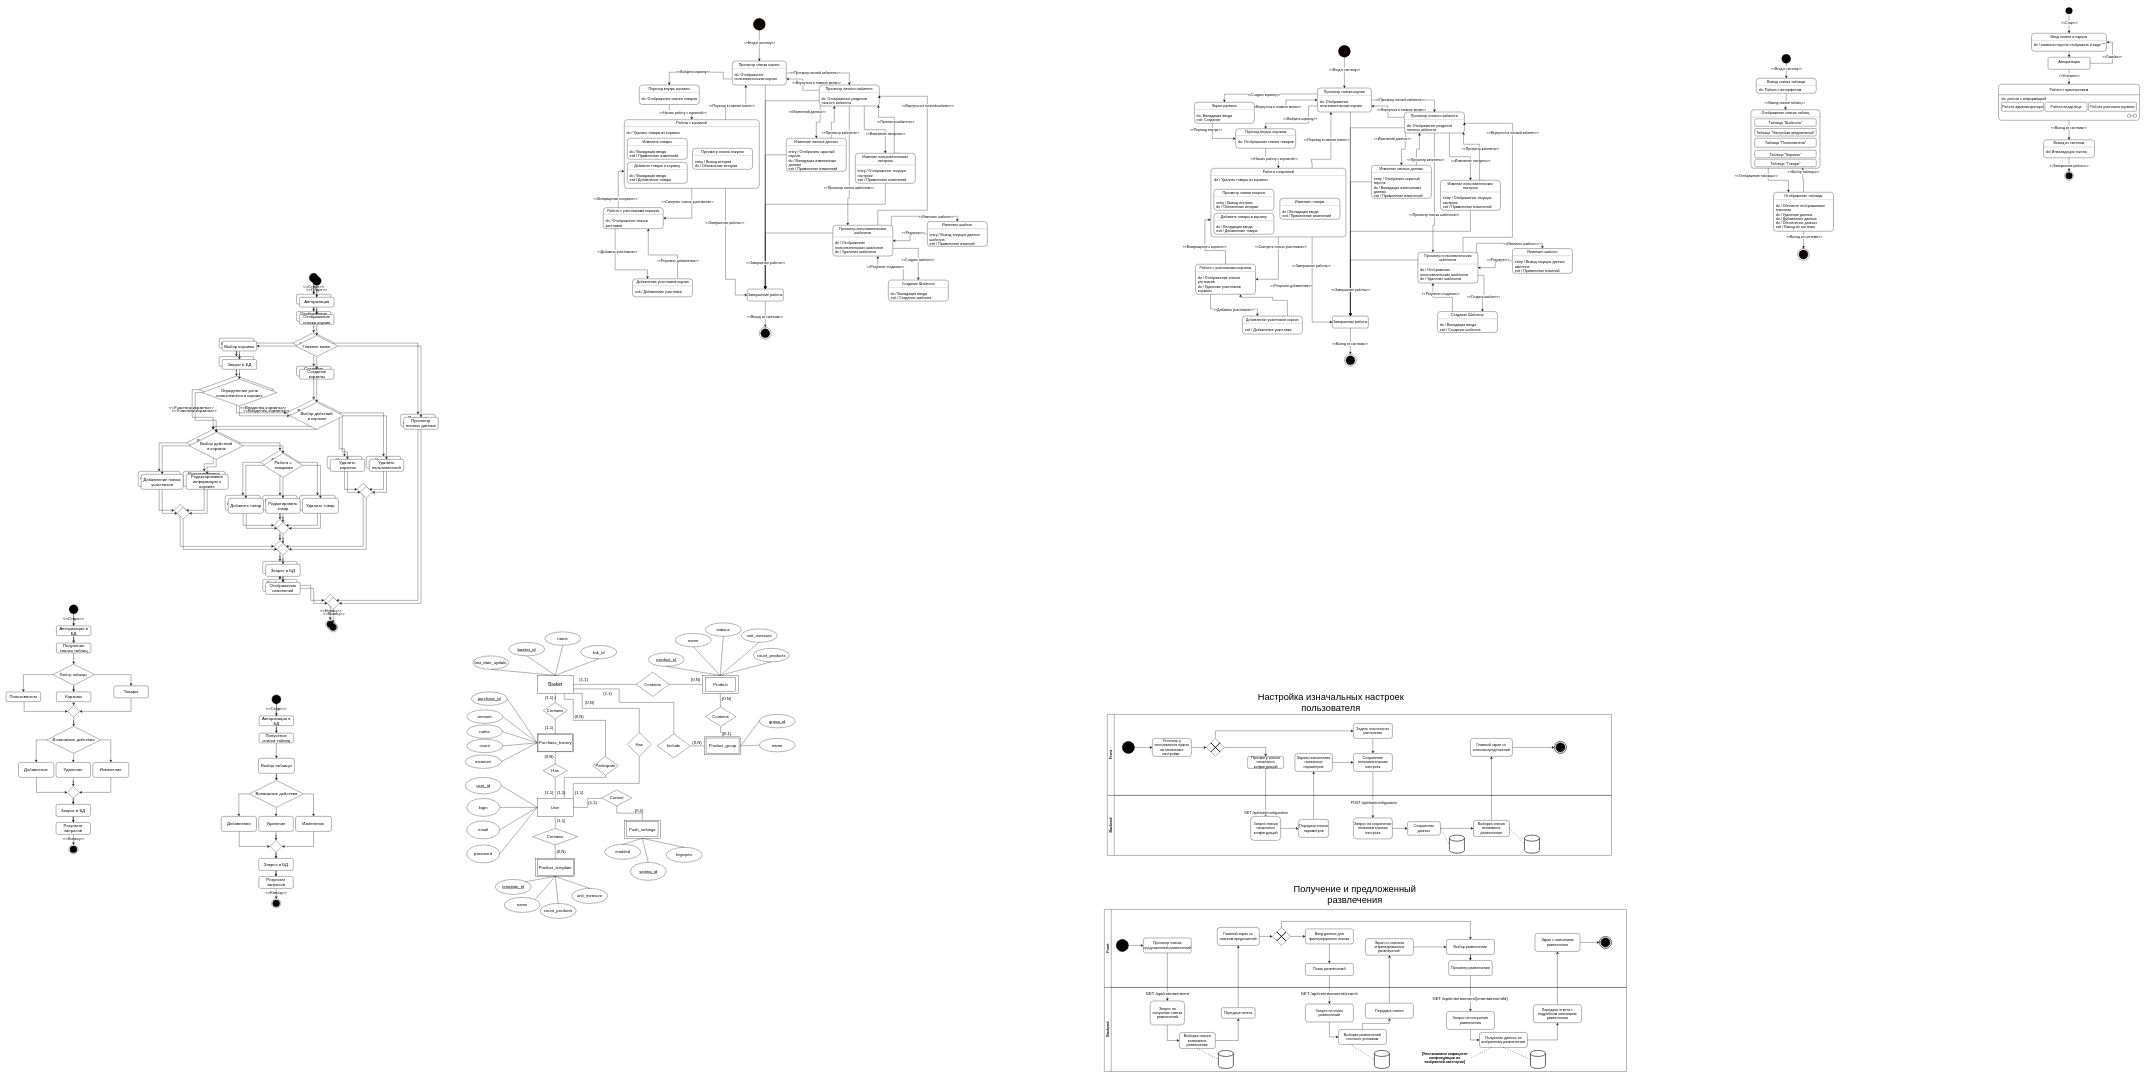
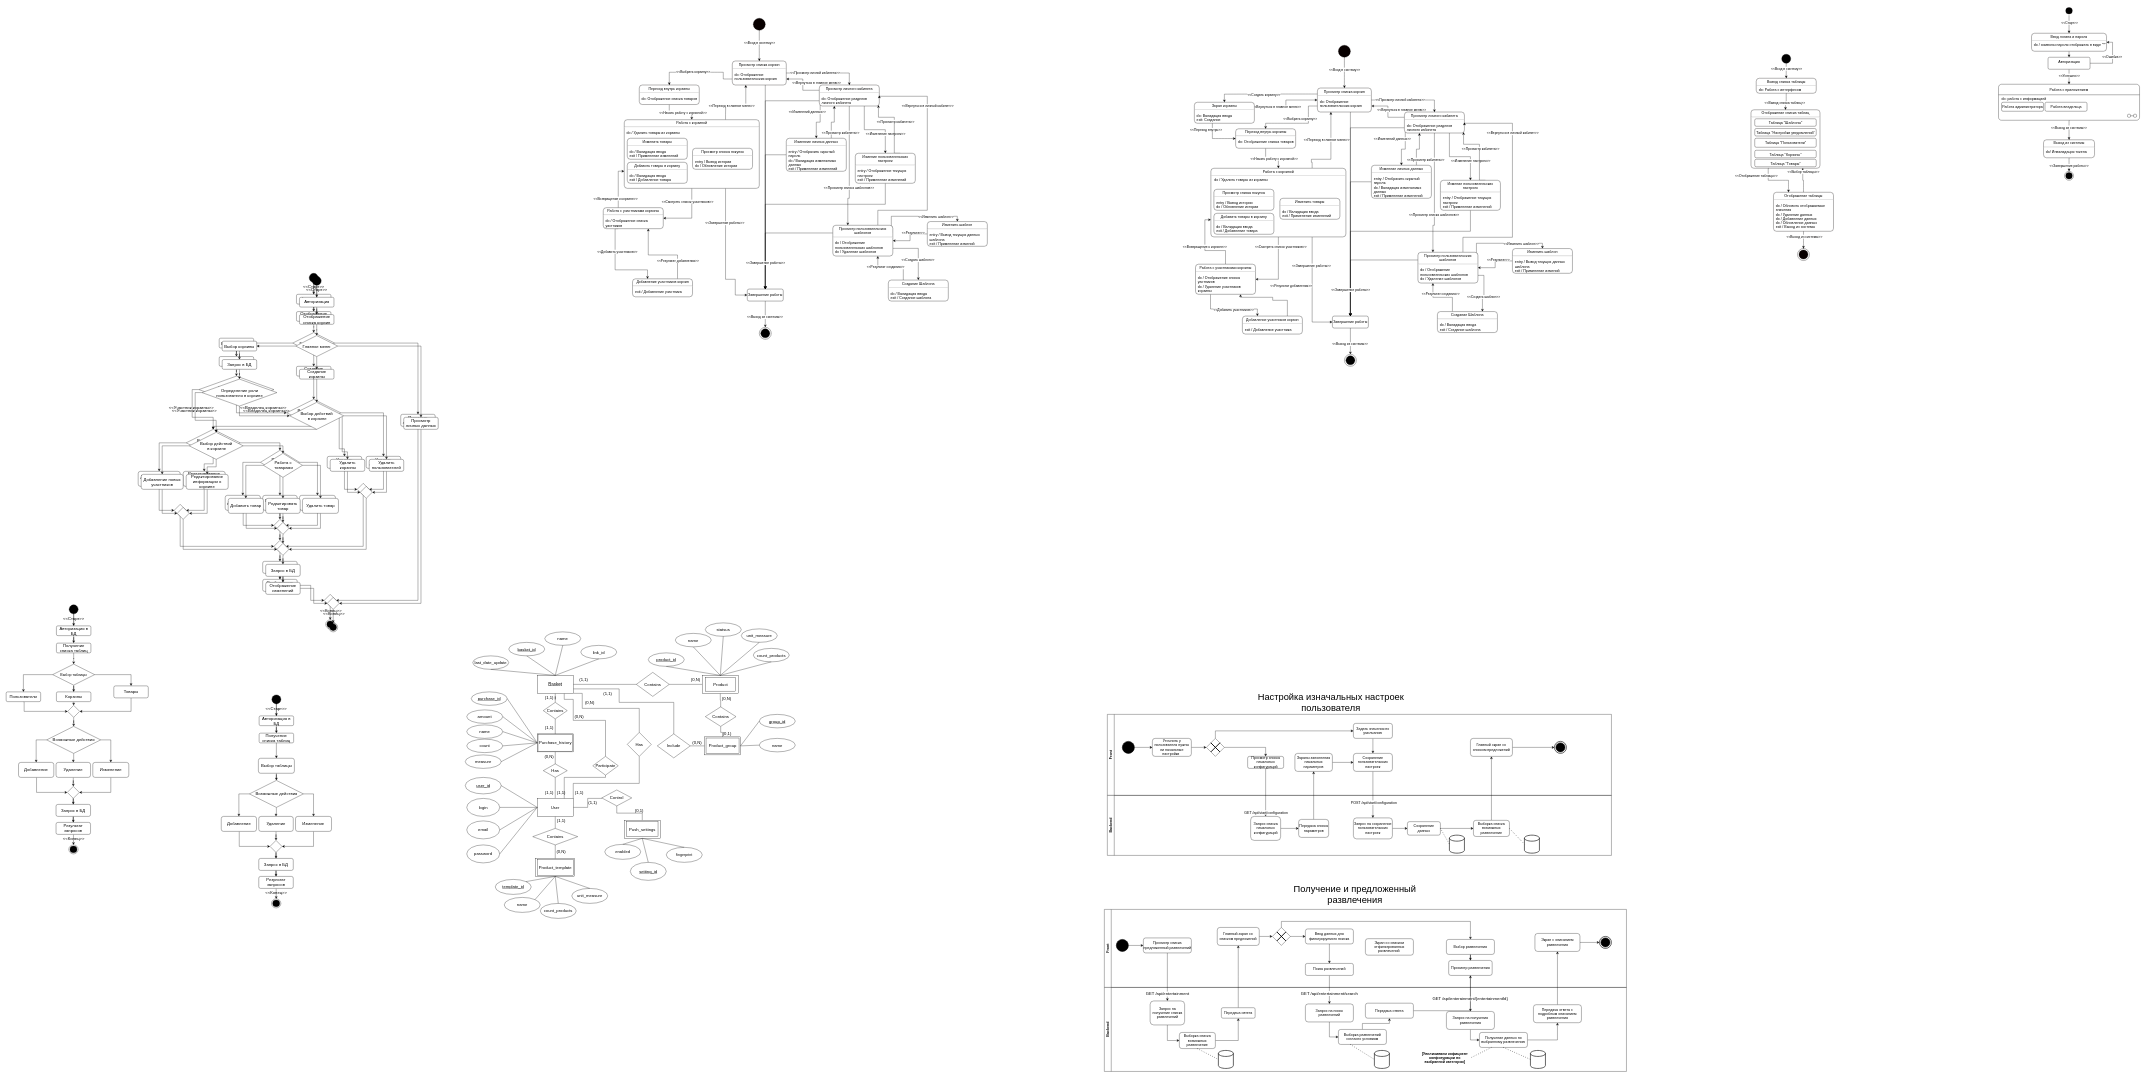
(2112, 107) -> none
(1443, 947) -> none
(1389, 958) -> (1441, 1010)
